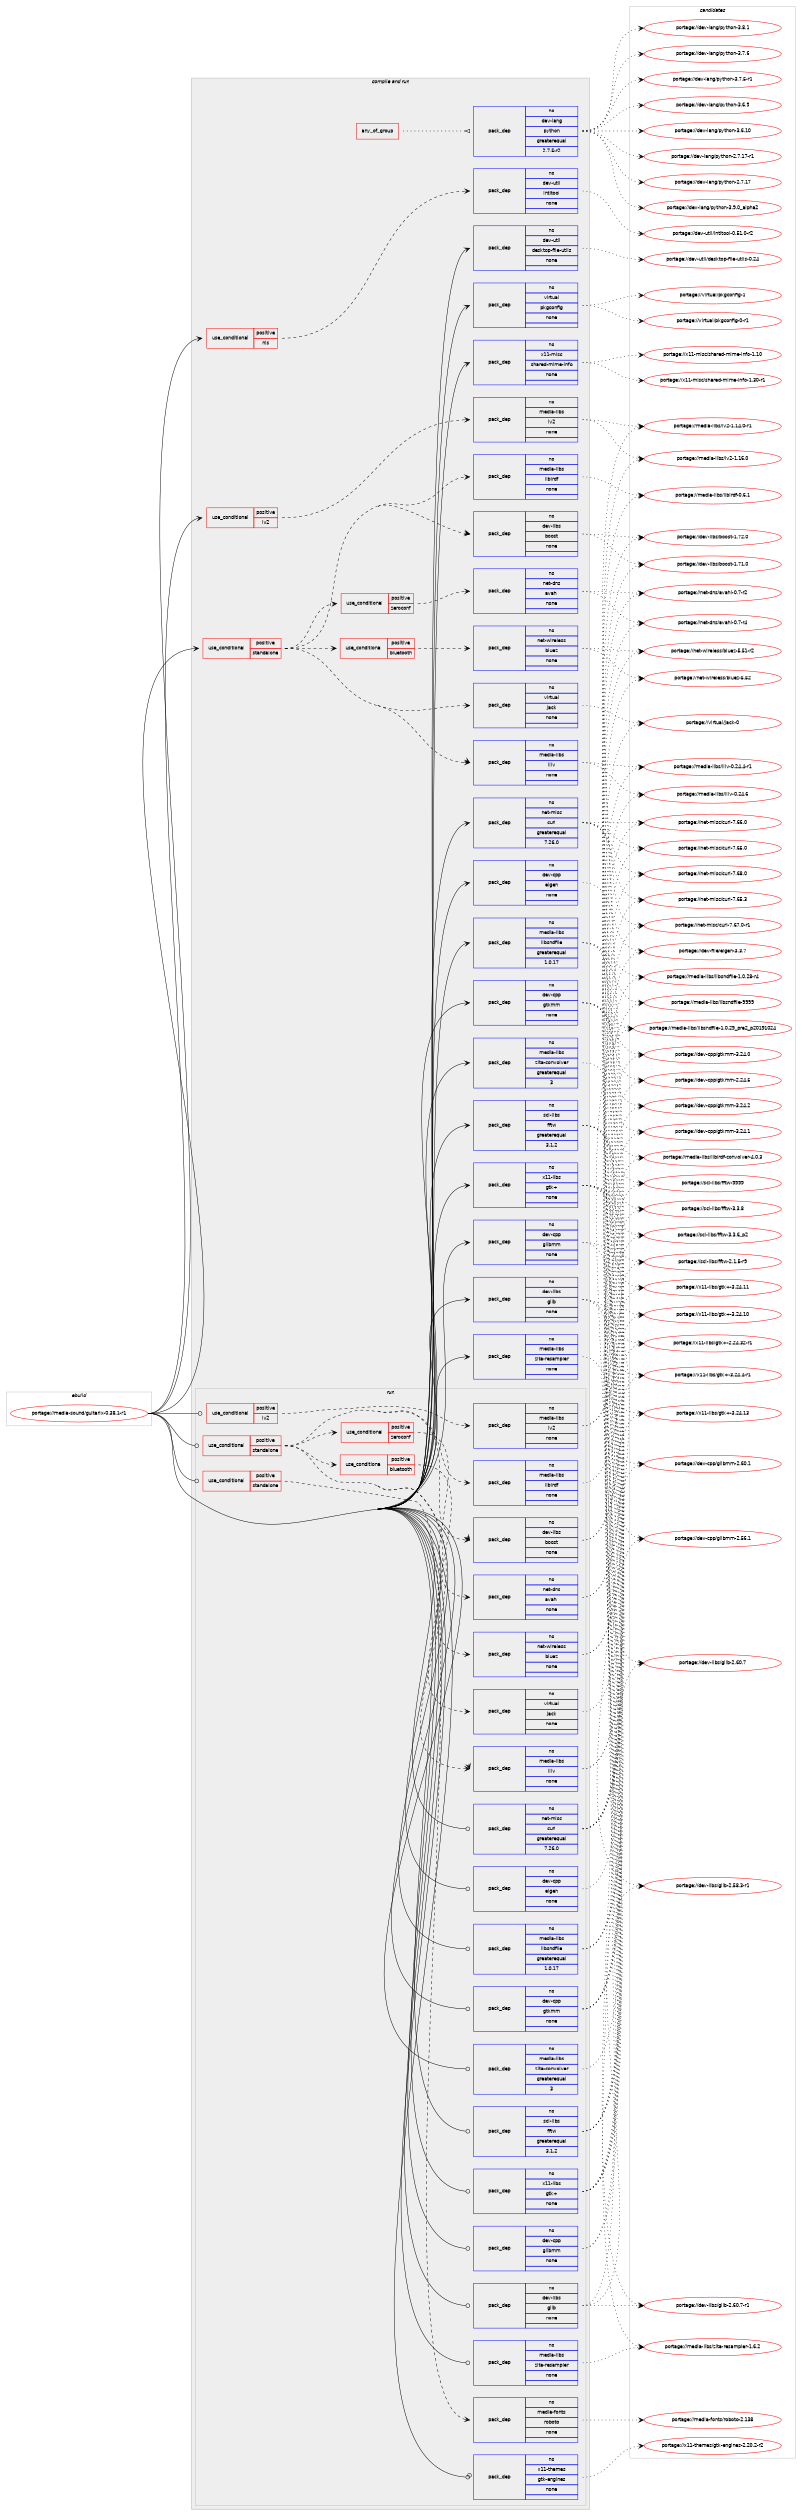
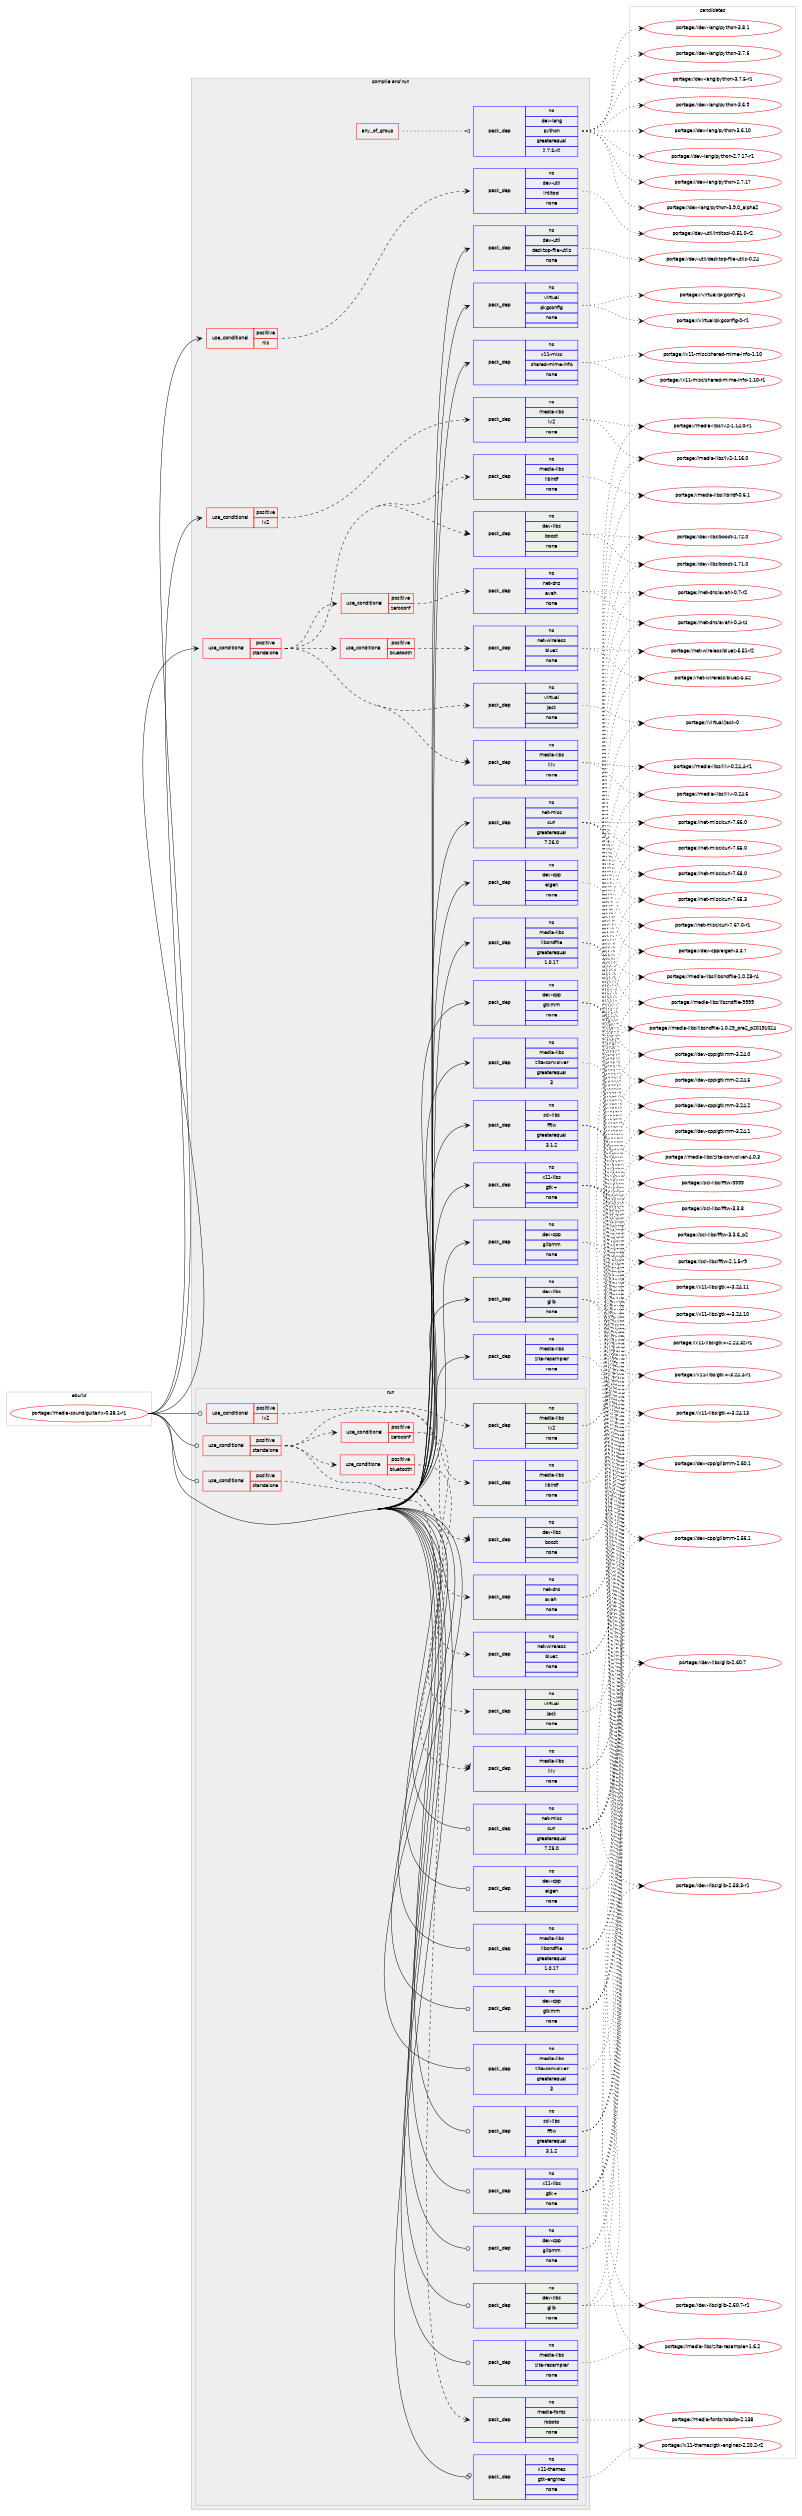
(713, 381) -> (713, 381)
(713, 623) -> (713, 623)
(713, 951) -> (713, 951)
(713, 1158) -> (713, 1158)
